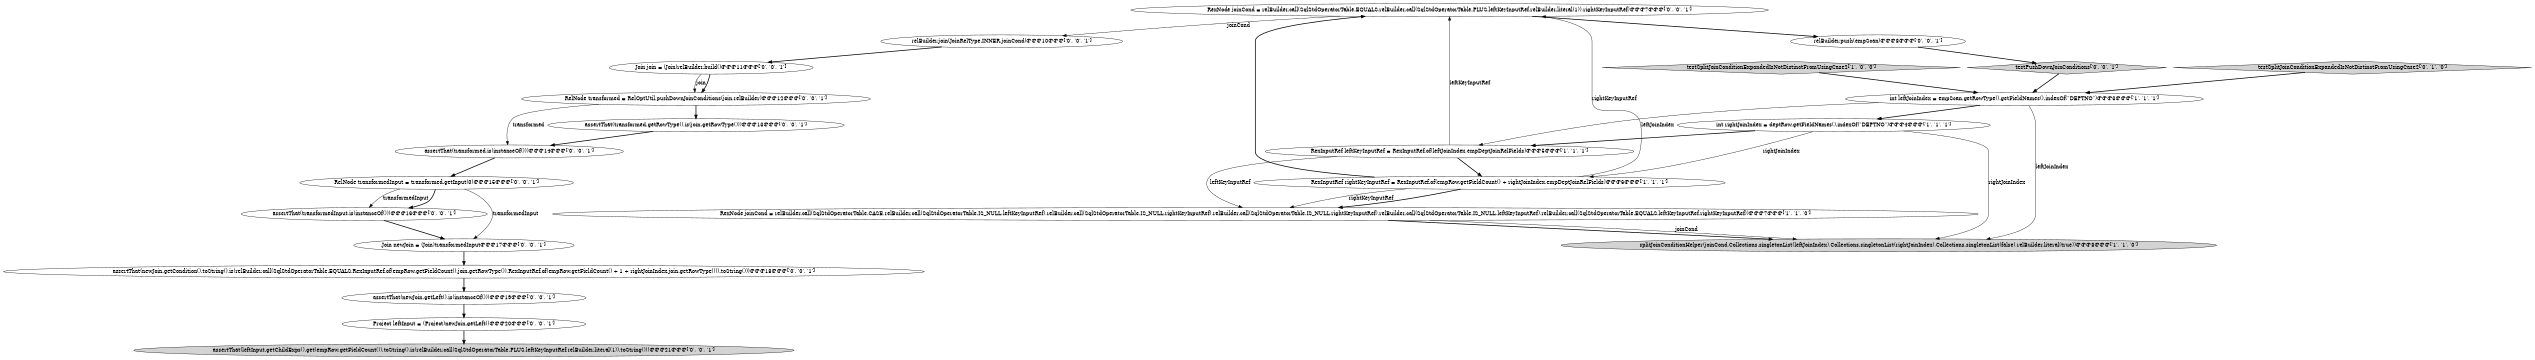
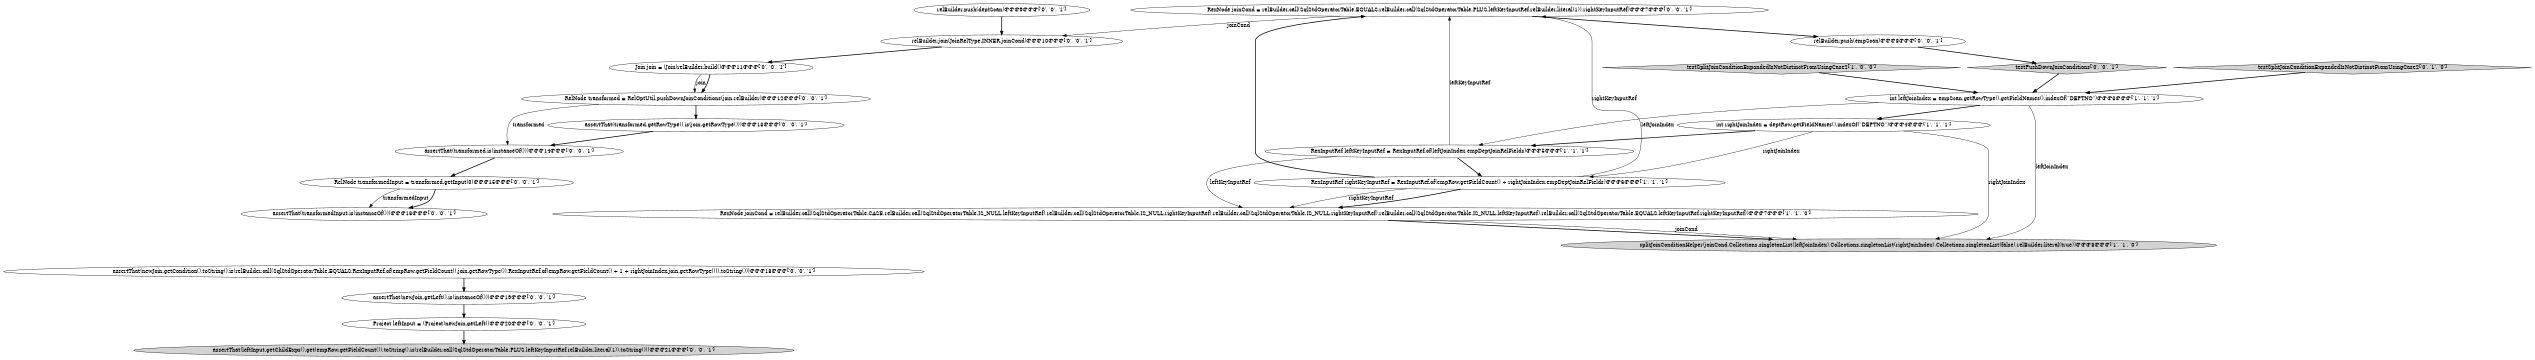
none -> (1002, 10)
(464, 245) -> none
